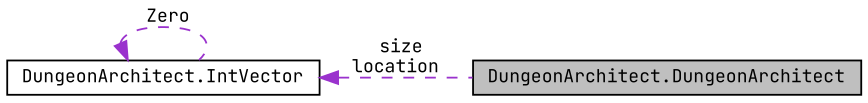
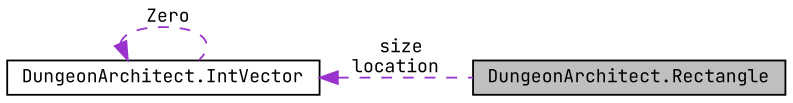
(667, 78) -> (629, 78)
